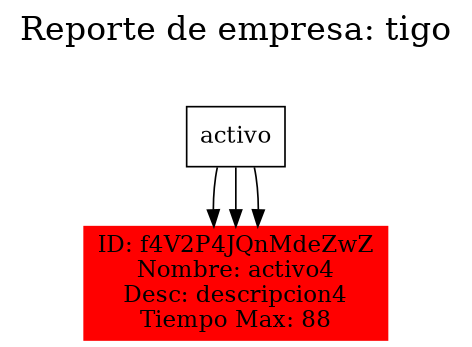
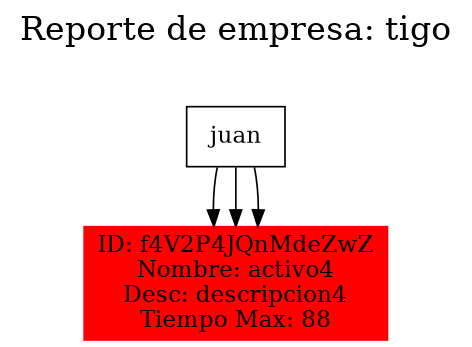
(236, 137) -> (236, 137)
